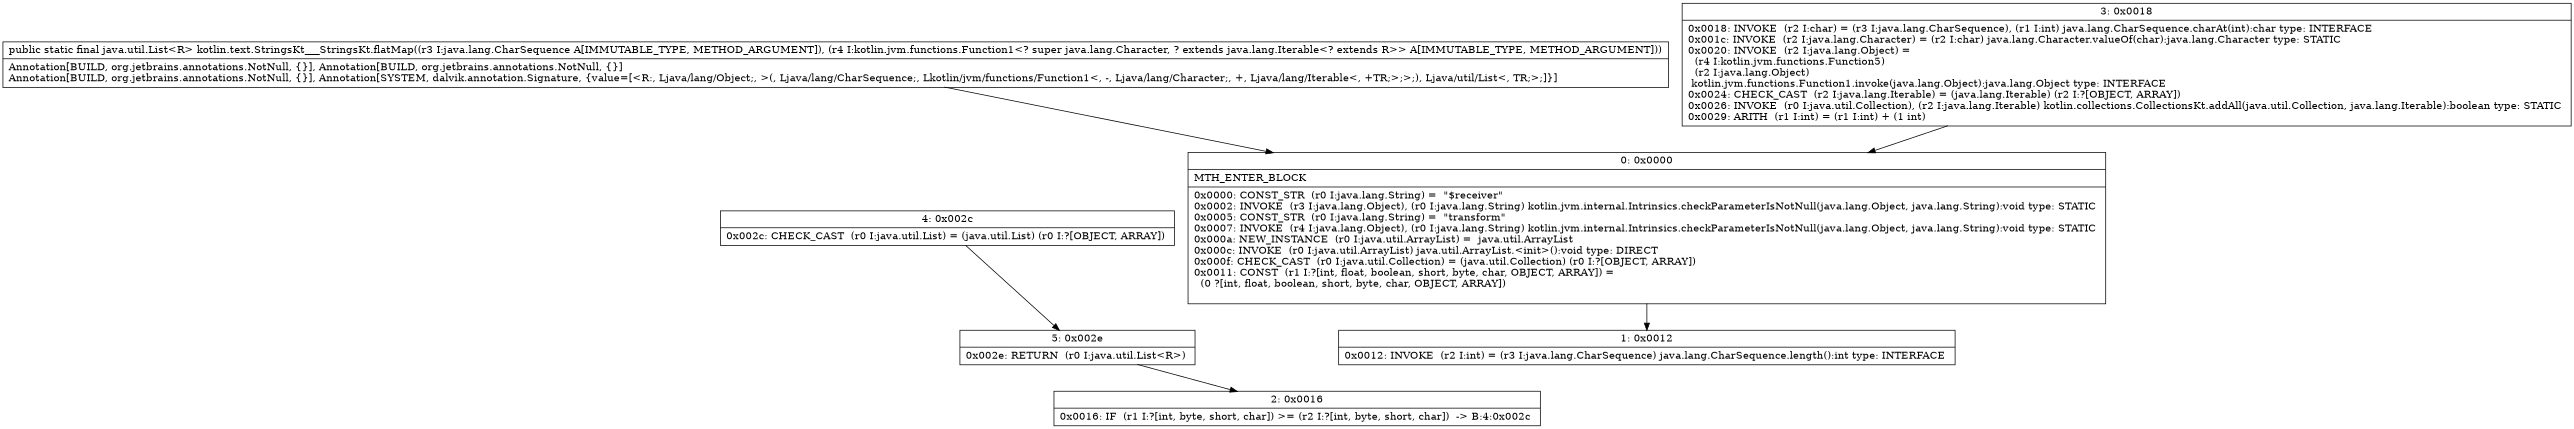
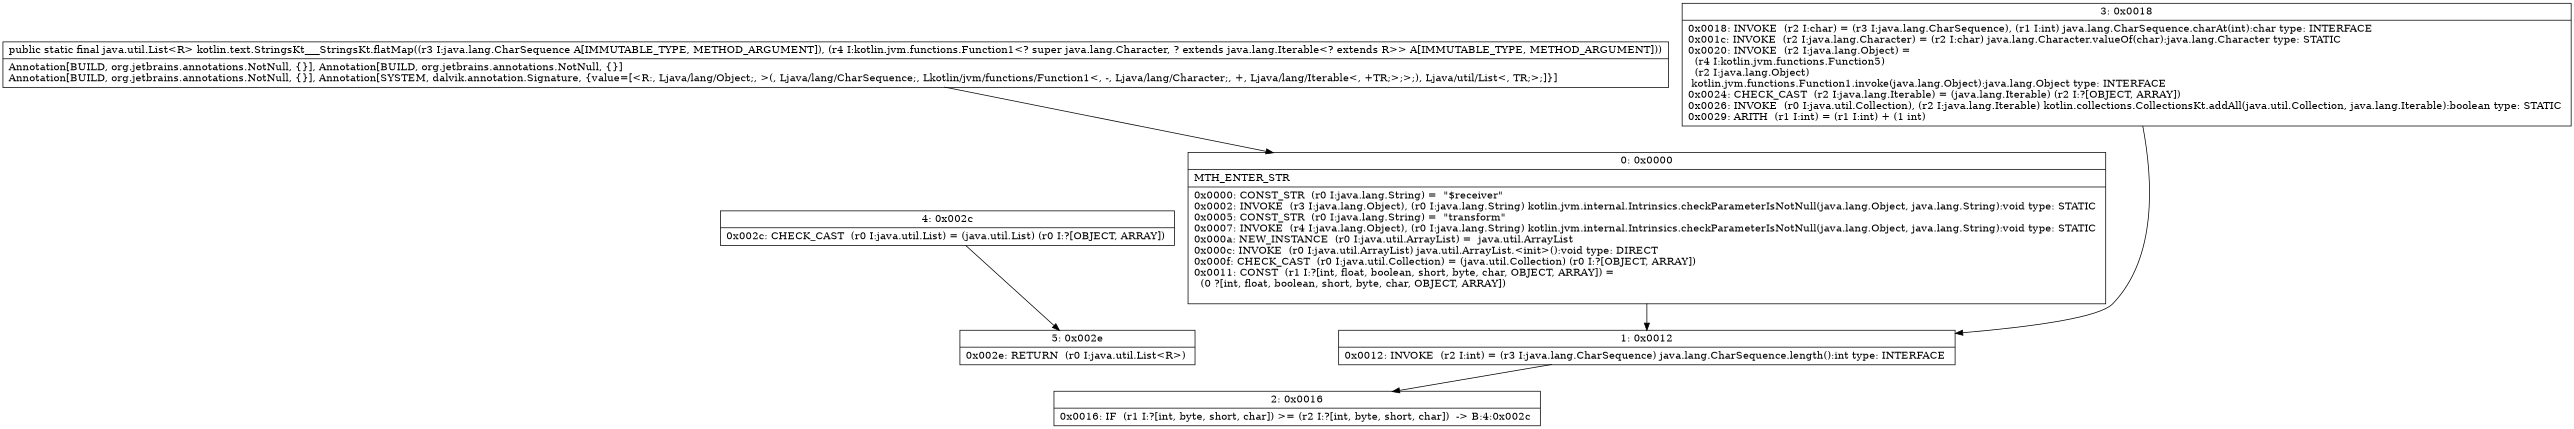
(1912, 138) -> (2123, 291)
(1250, 178) -> (1242, 178)
(1184, 377) -> (1476, 377)
